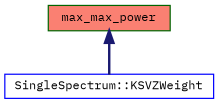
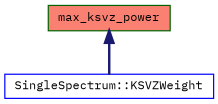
(109, 18) -> (109, 18)
